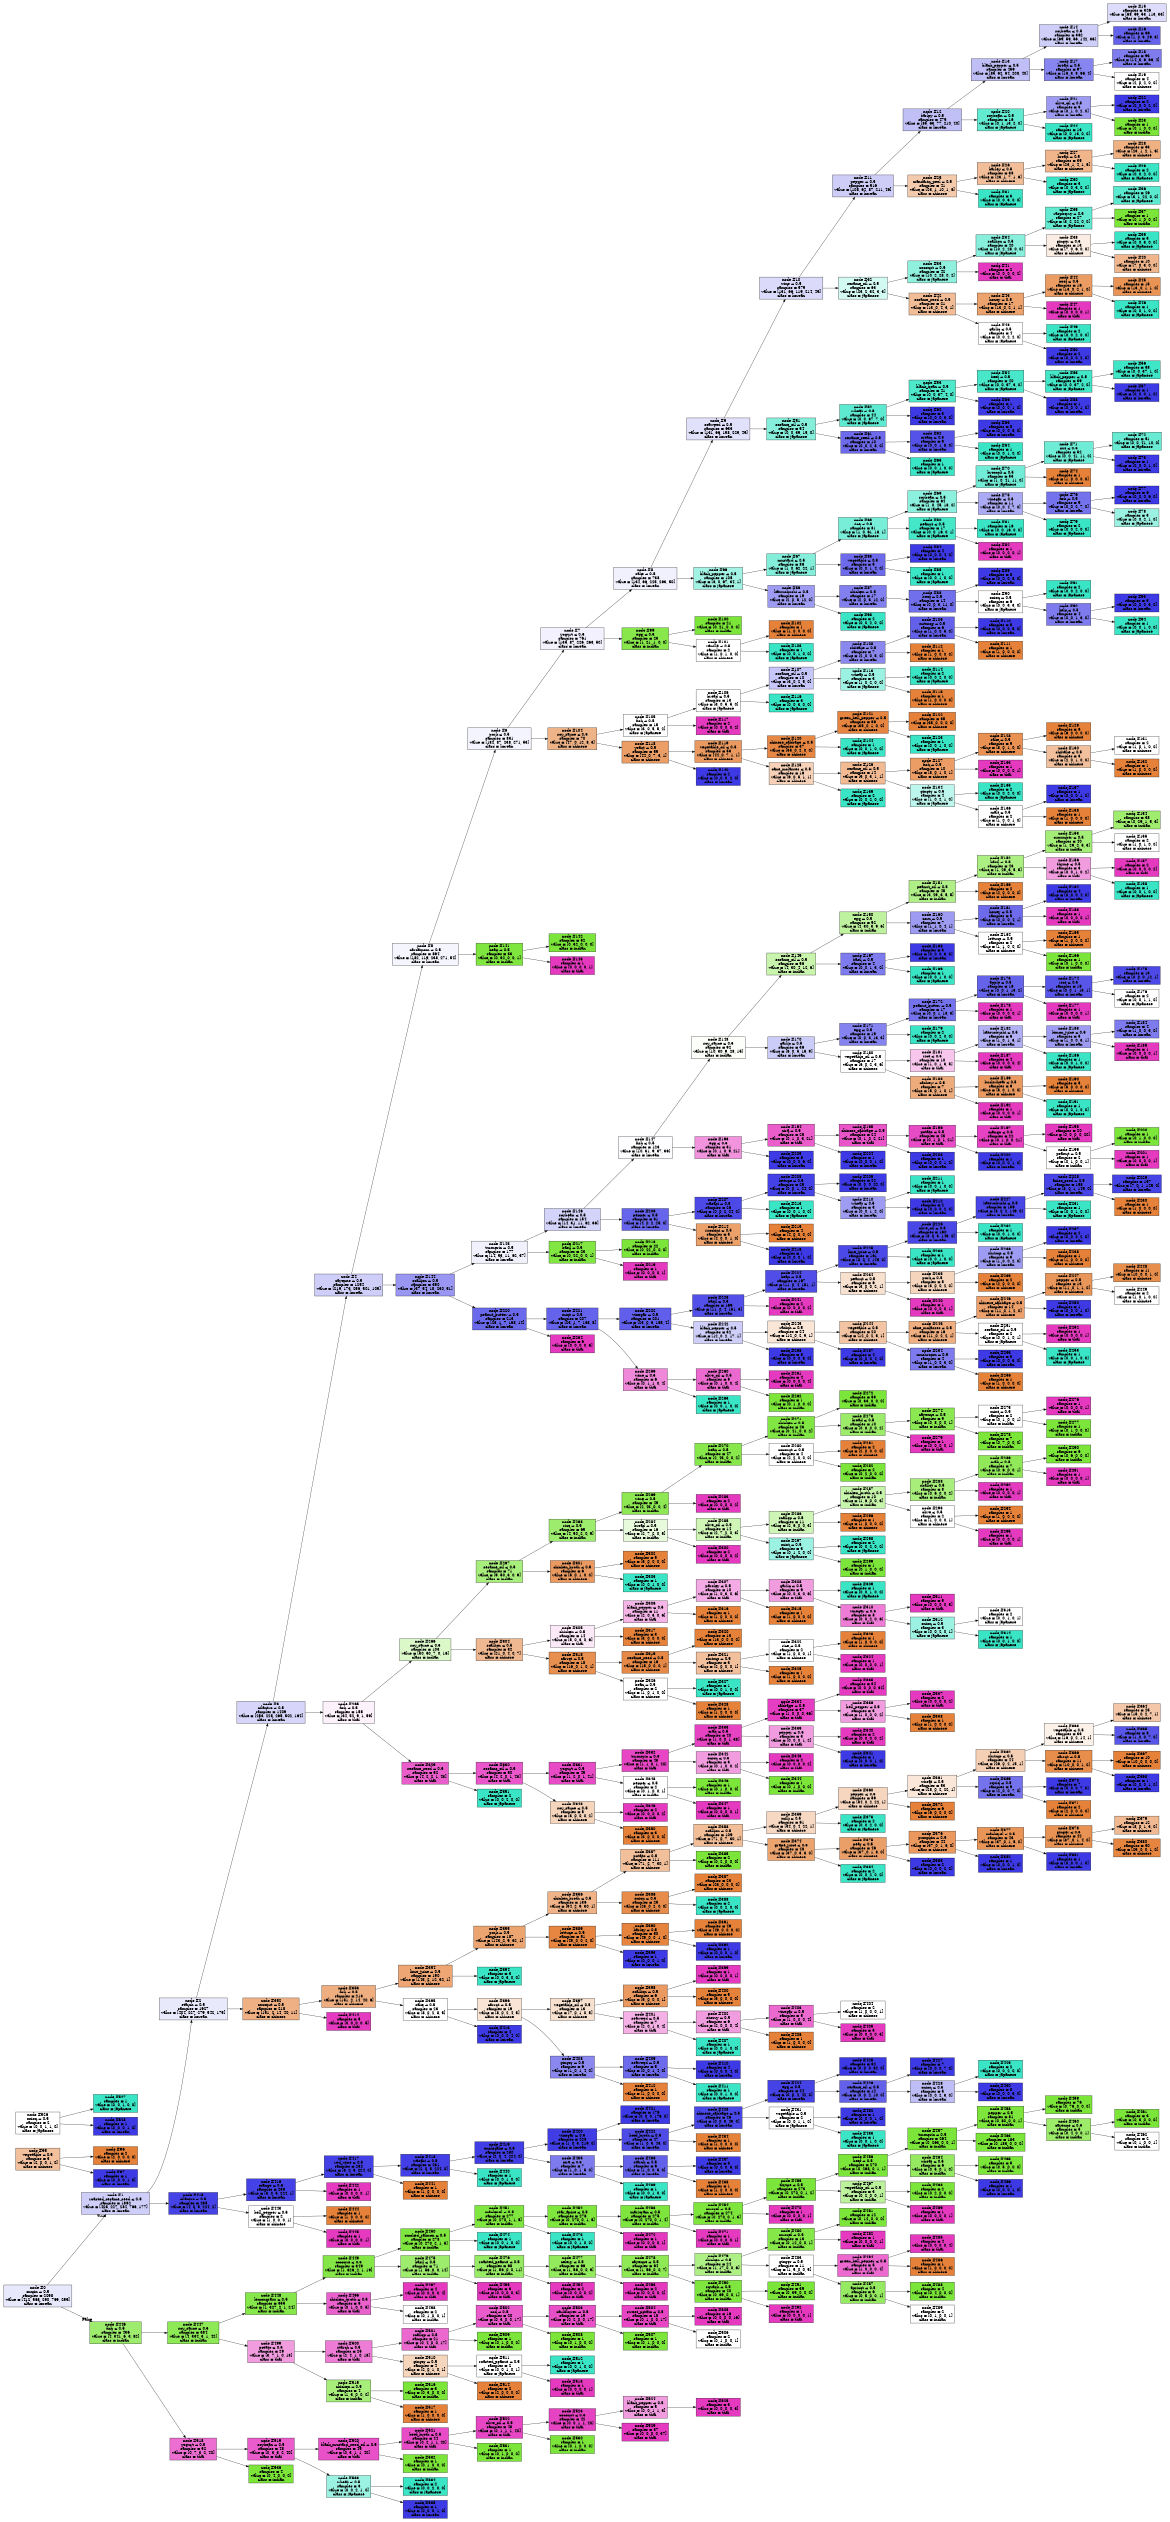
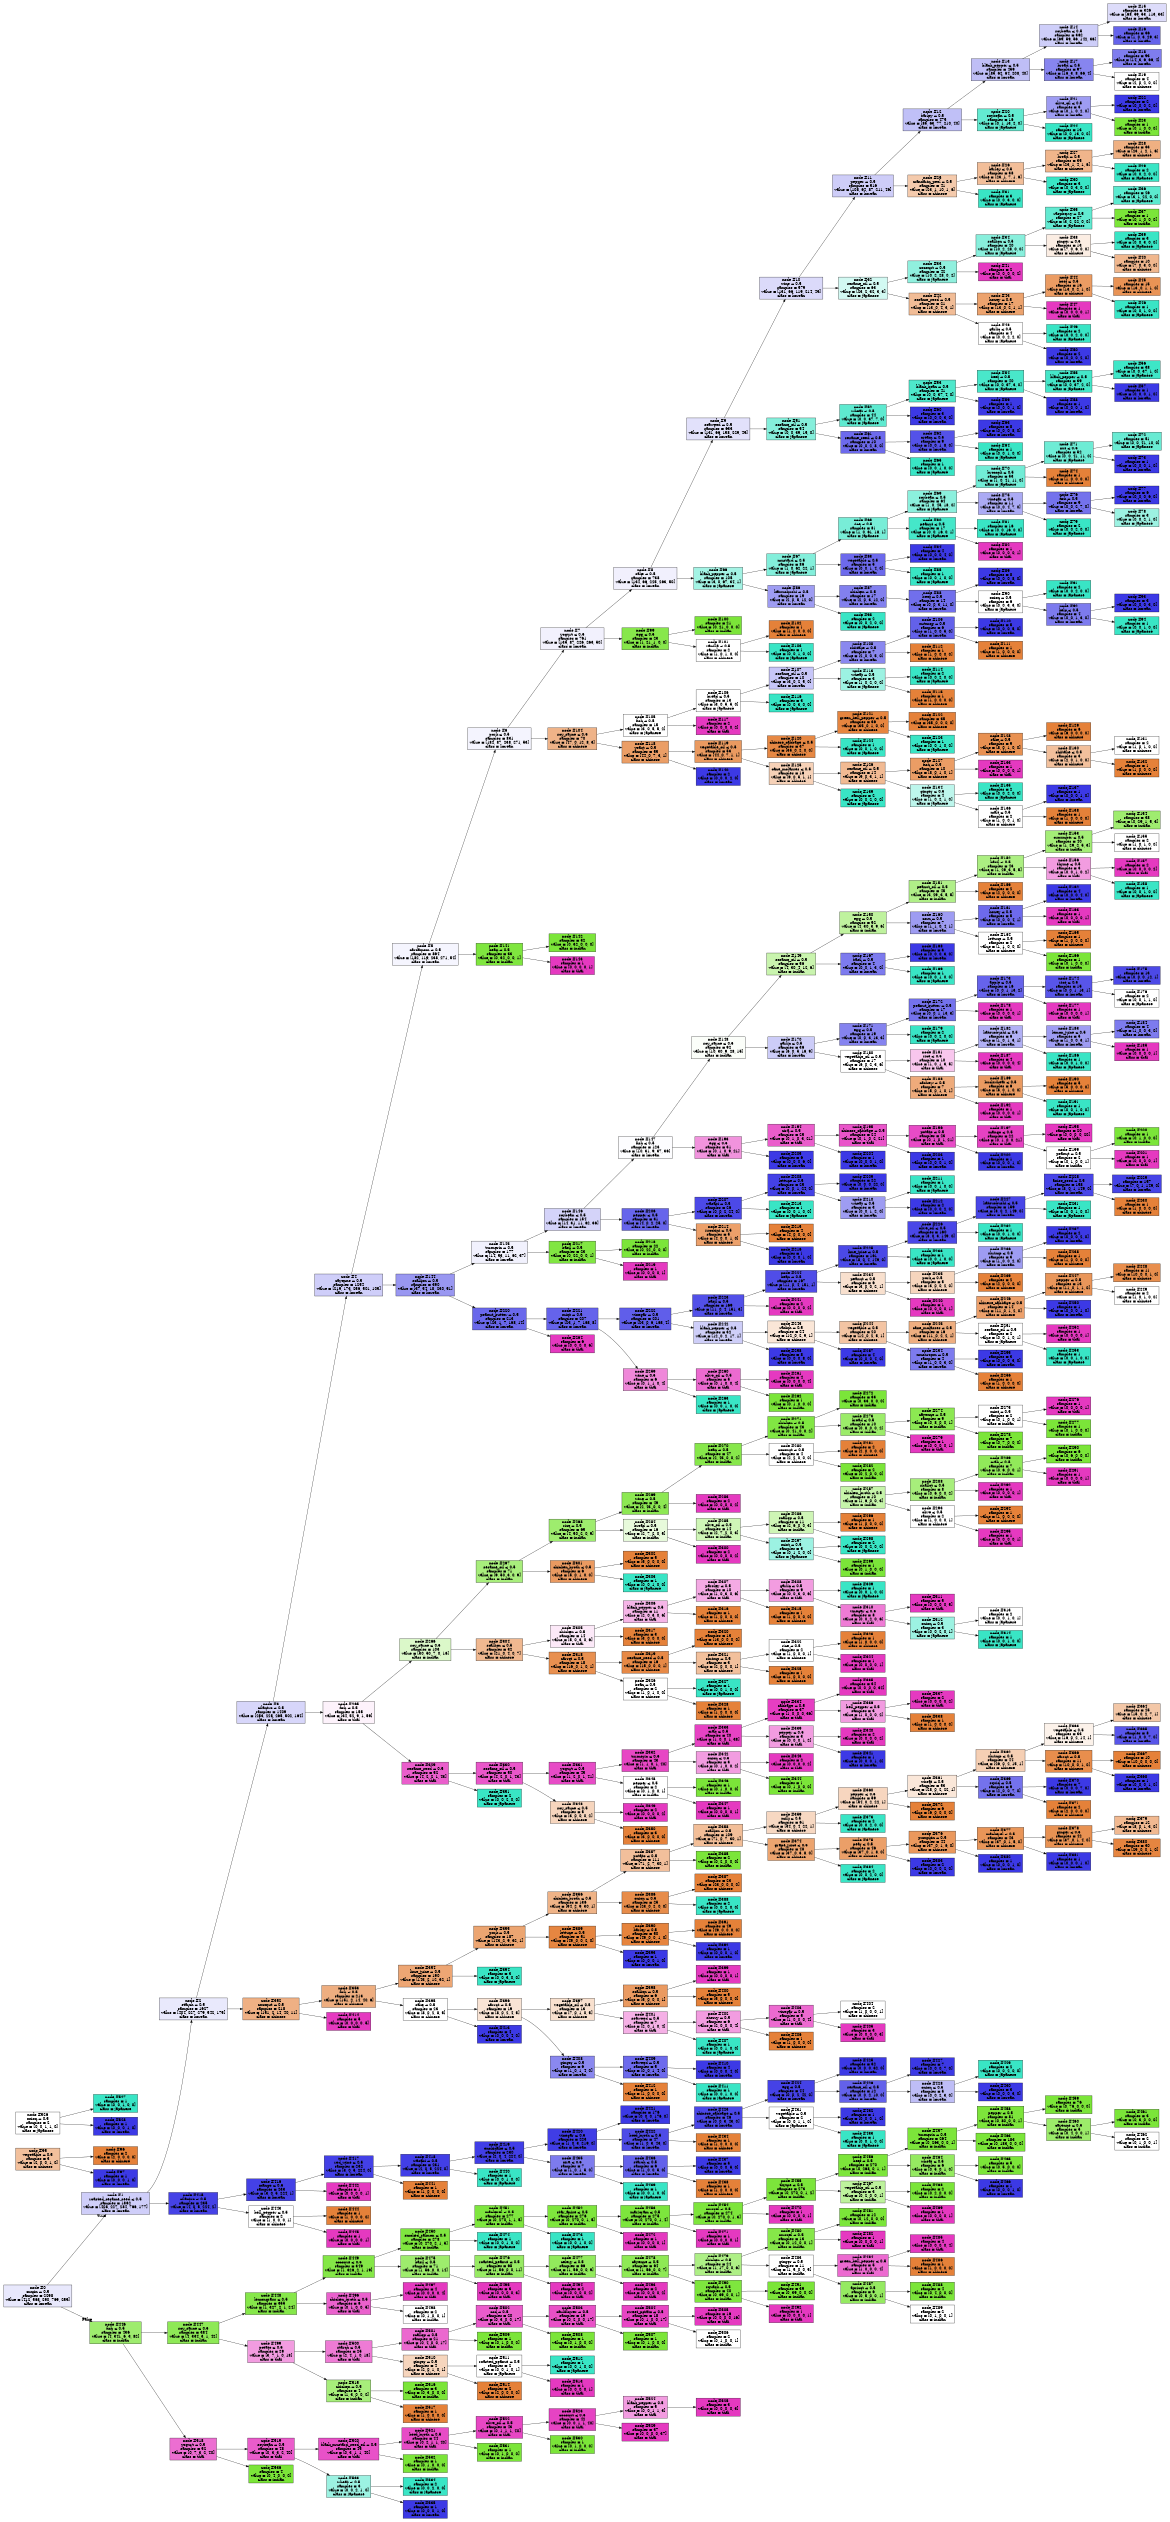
(826, 1510) -> (826, 1533)
